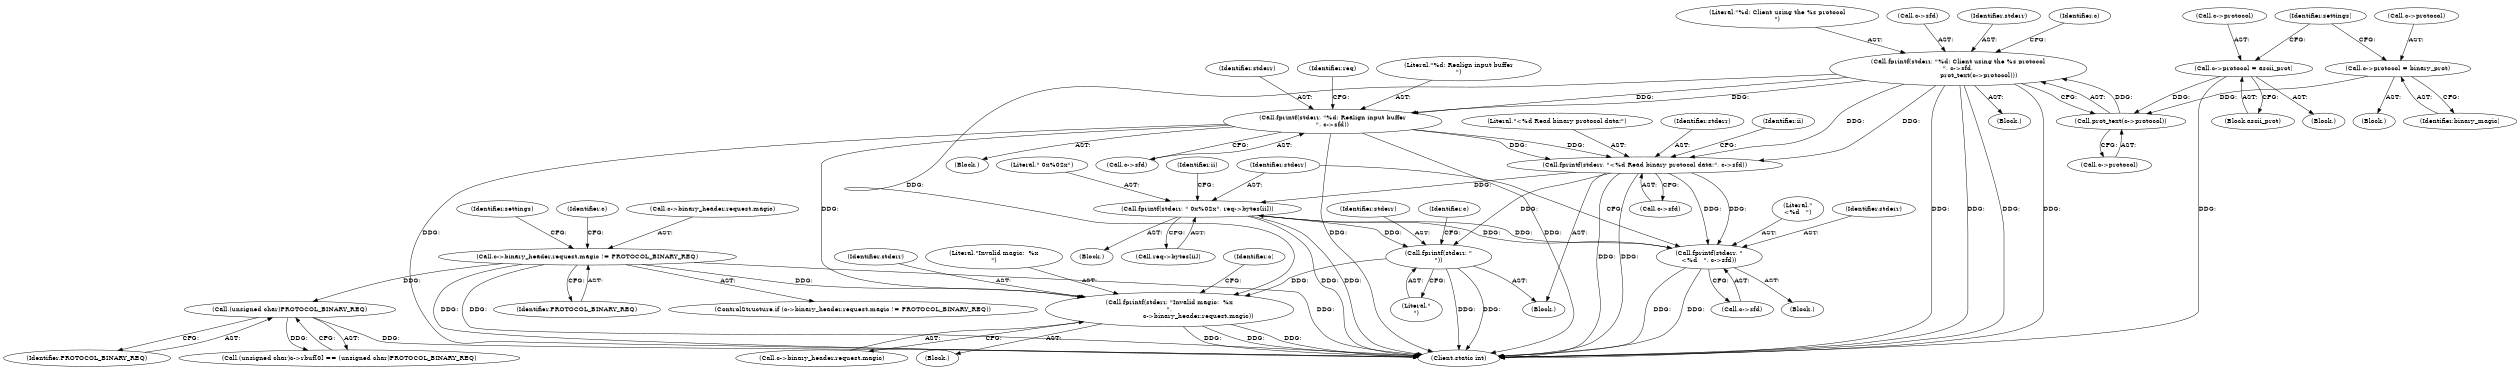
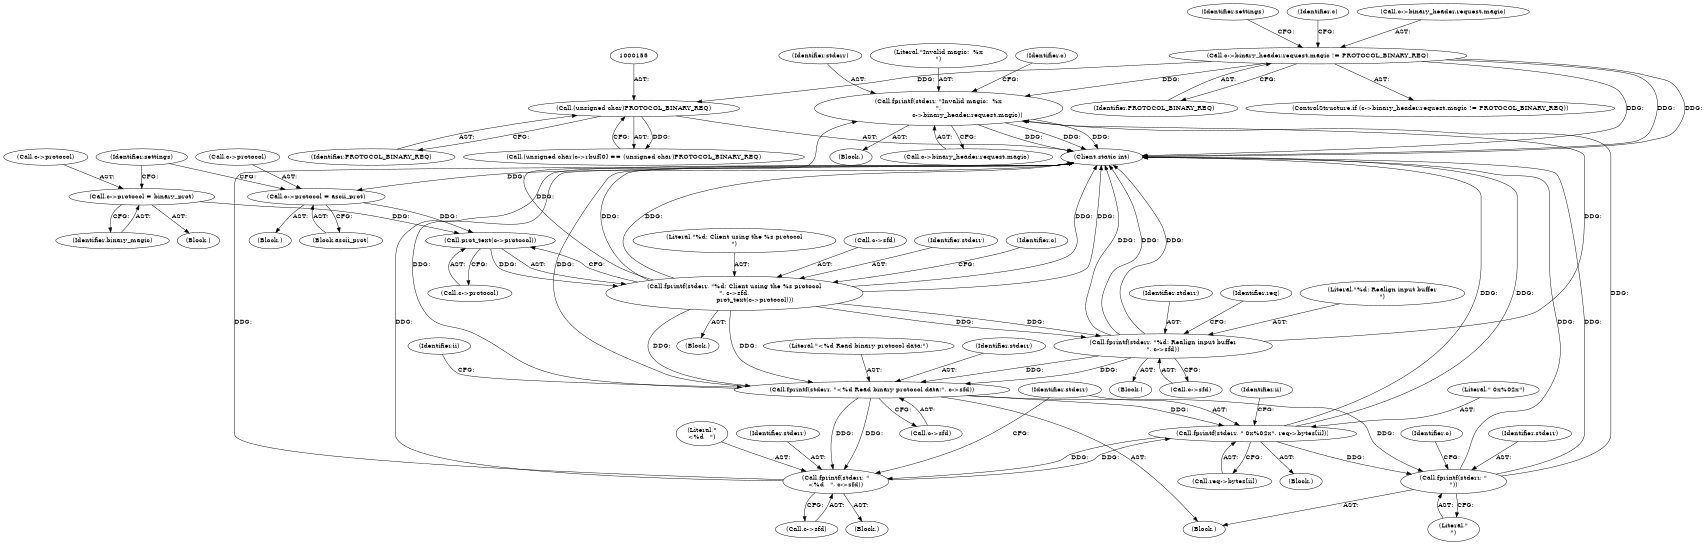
none -> (634, 56)
(392, 338) -> (872, 137)
(1976, 342) -> (789, 171)
